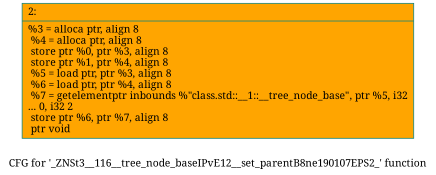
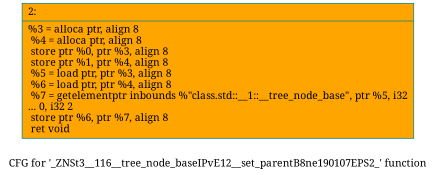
(49, 129) -> (49, 129)
